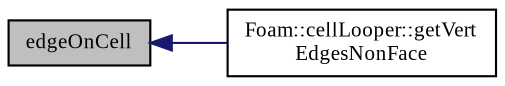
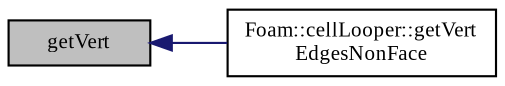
(79, 43) -> (79, 43)
